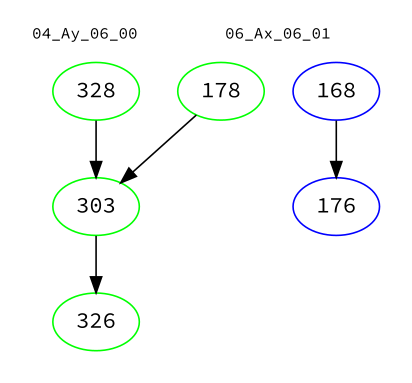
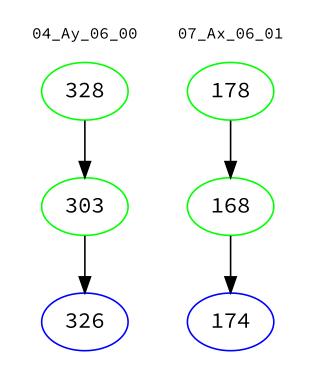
(279, 34) -> (231, 34)
(336, 91) -> (231, 207)
(176, 134) -> (231, 141)
(336, 207) -> (231, 322)
(96, 322) -> (85, 322)
